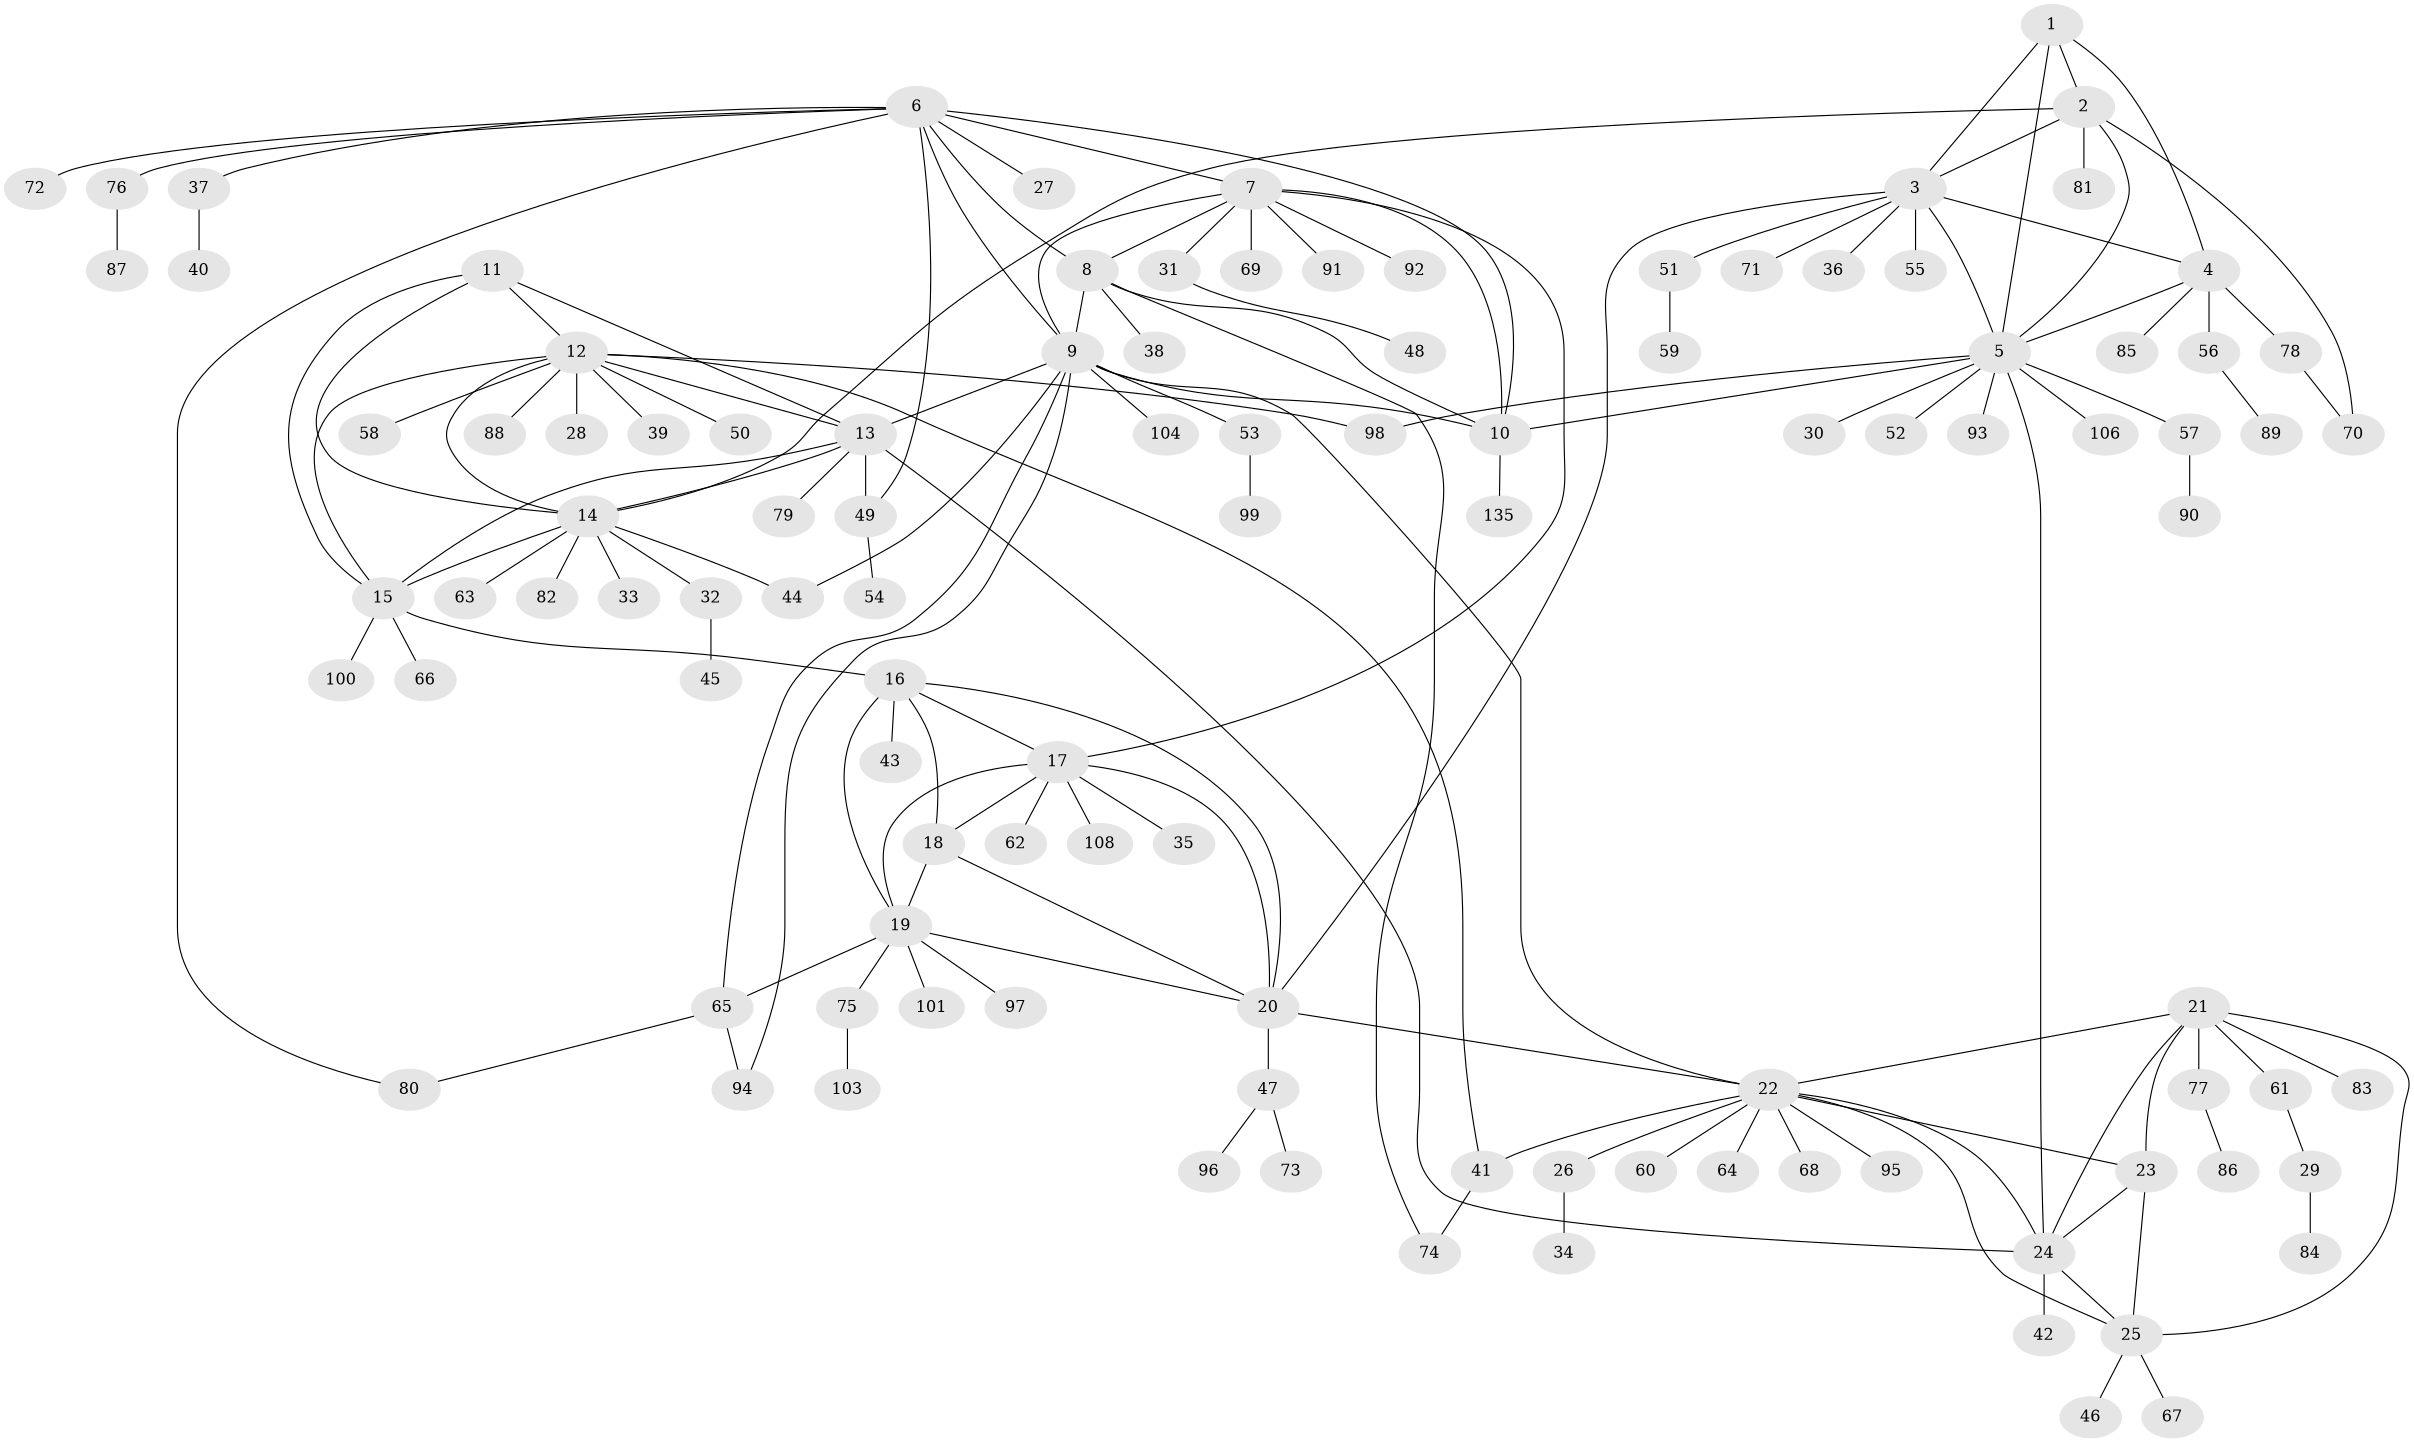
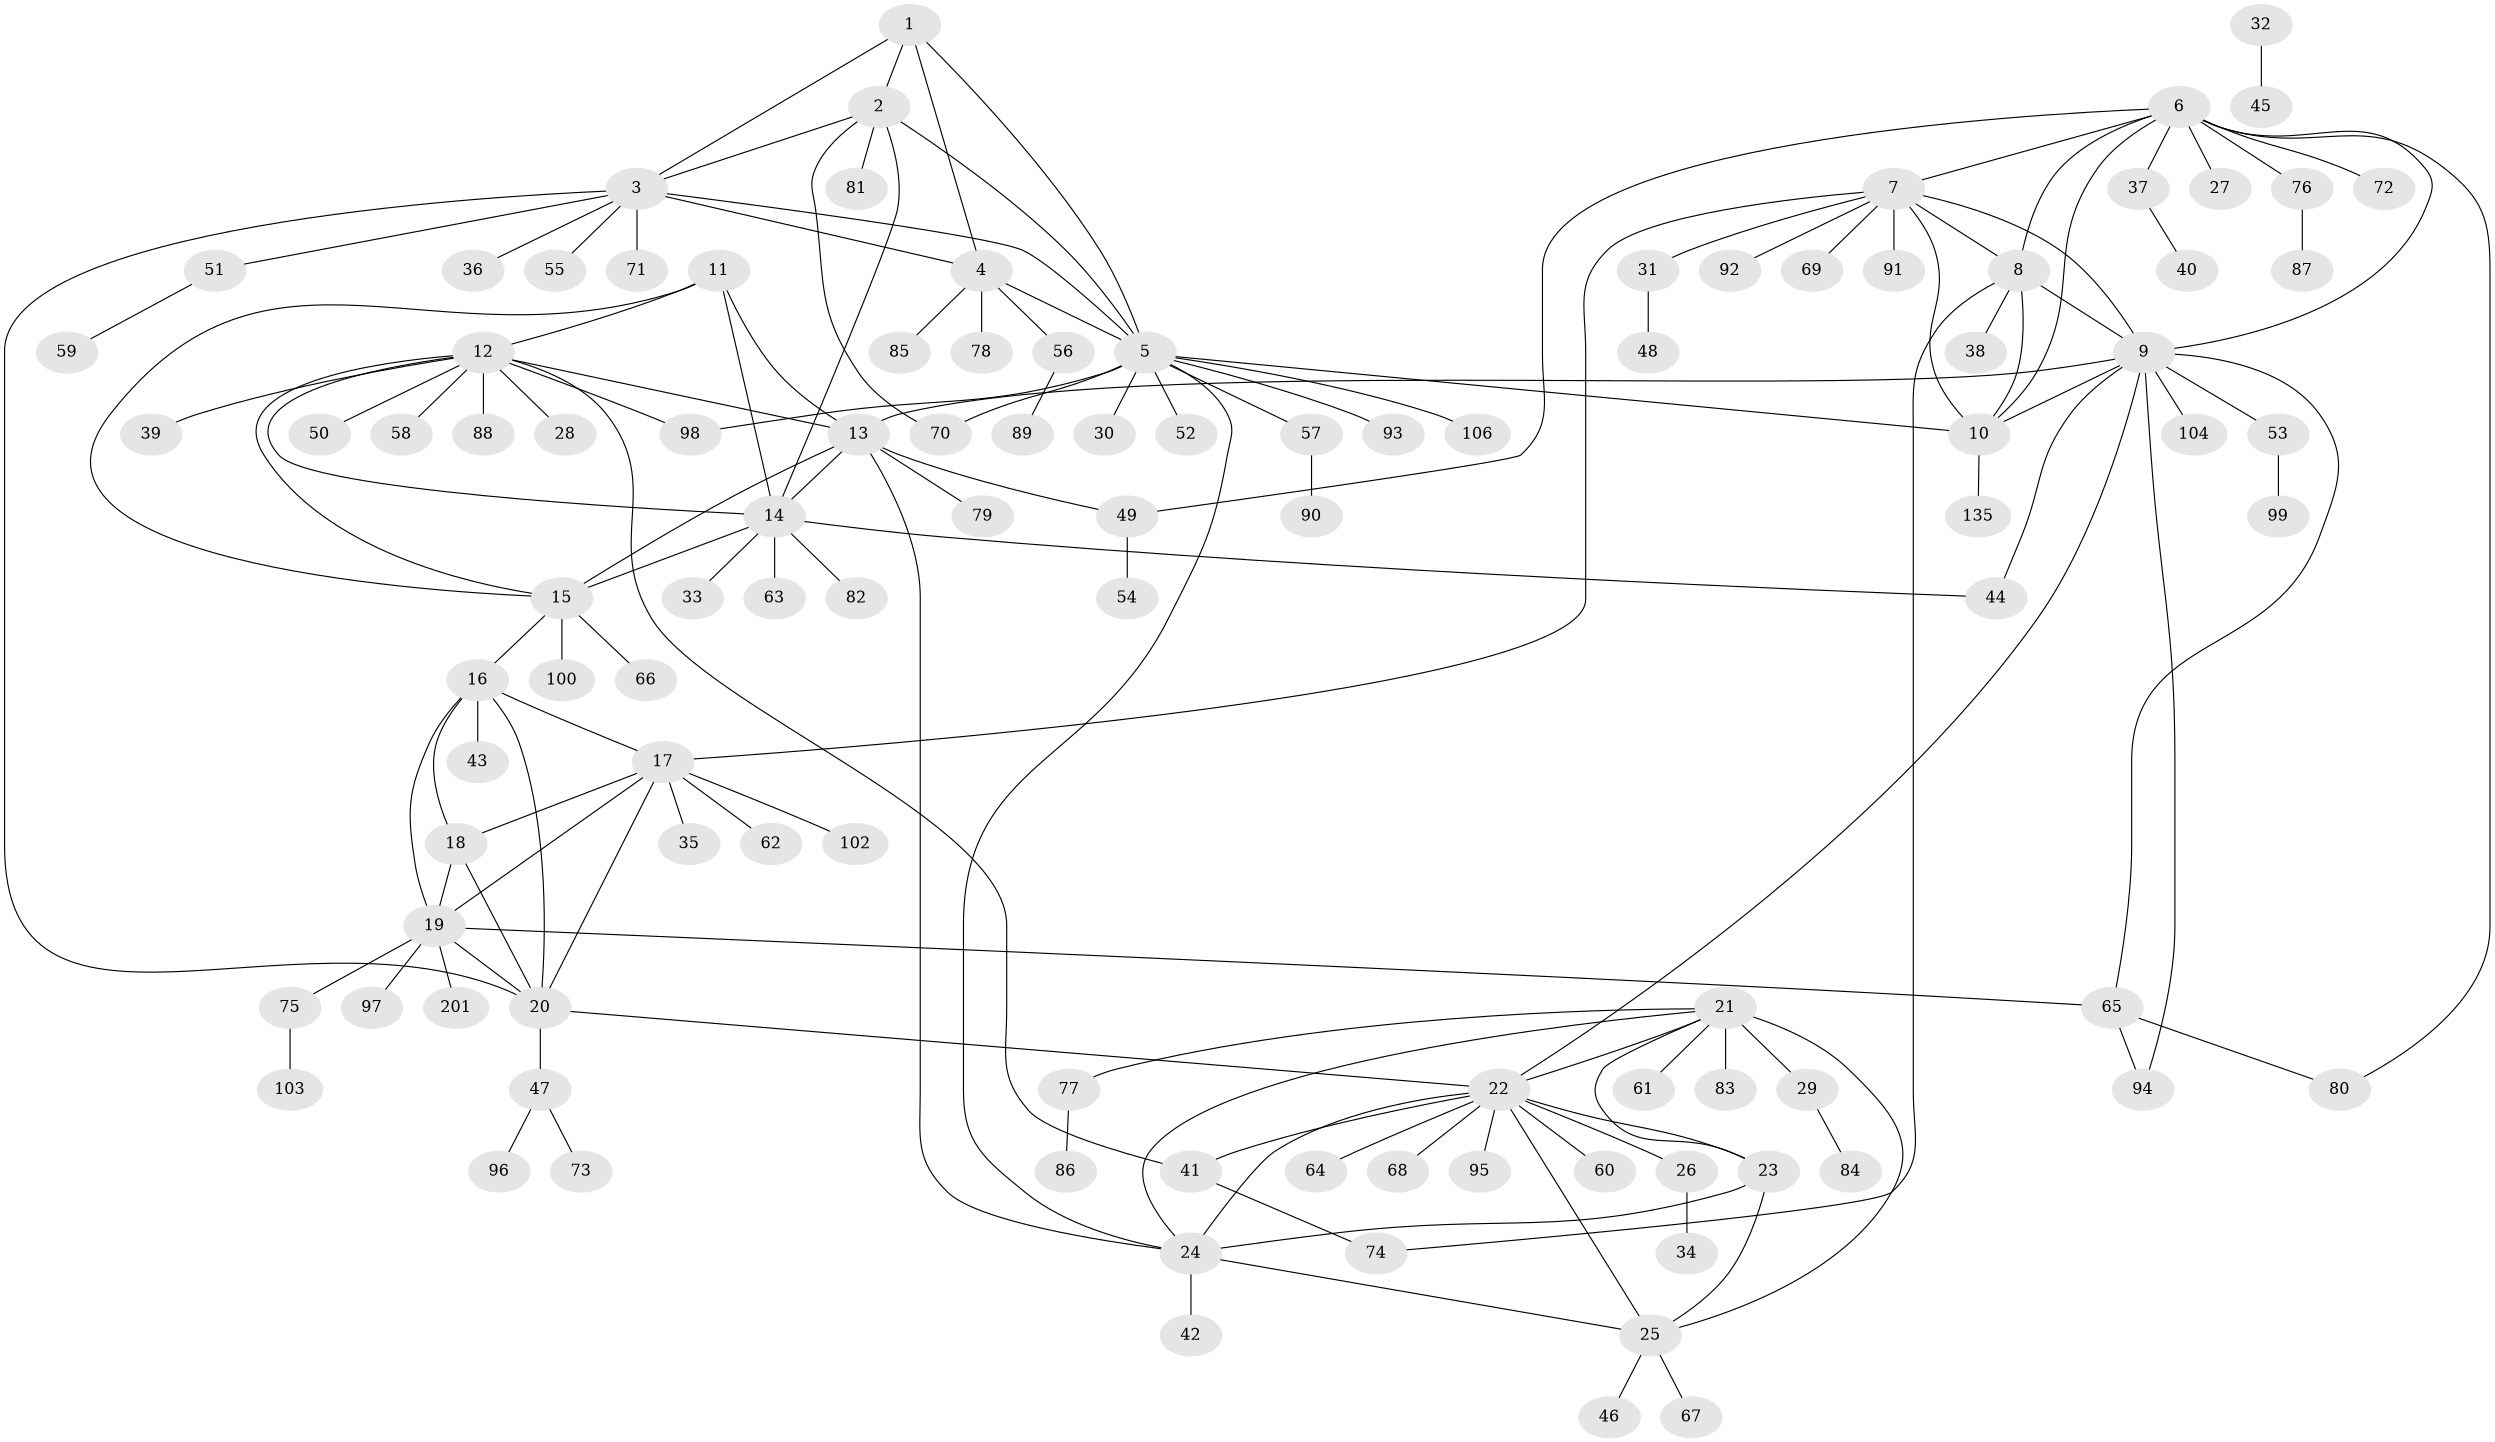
(2322, 394) -> (1011, 403)
(650, 557) -> none
(1100, 844) -> (855, 844)
(932, 1008) -> (456, 1008)
(2295, 1130) -> (1766, 1049)
